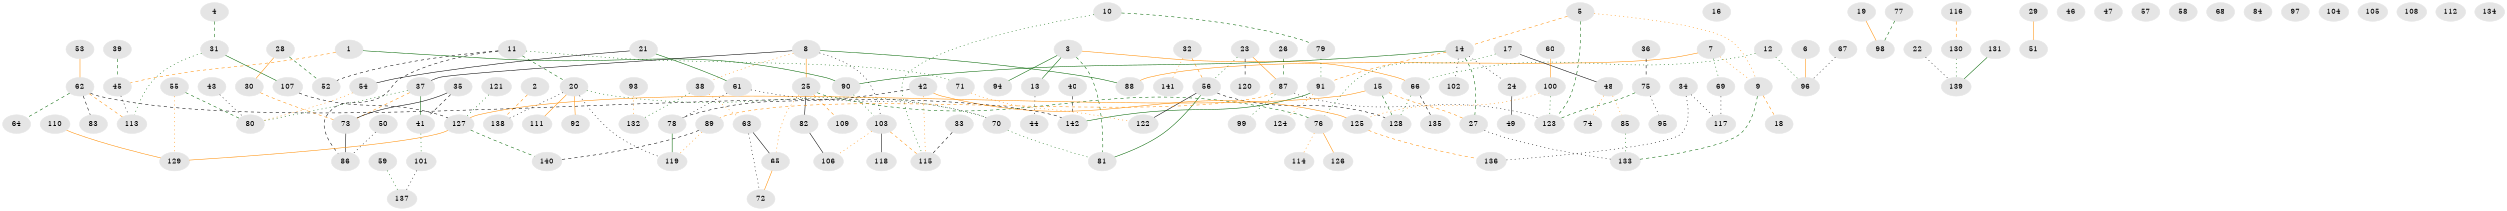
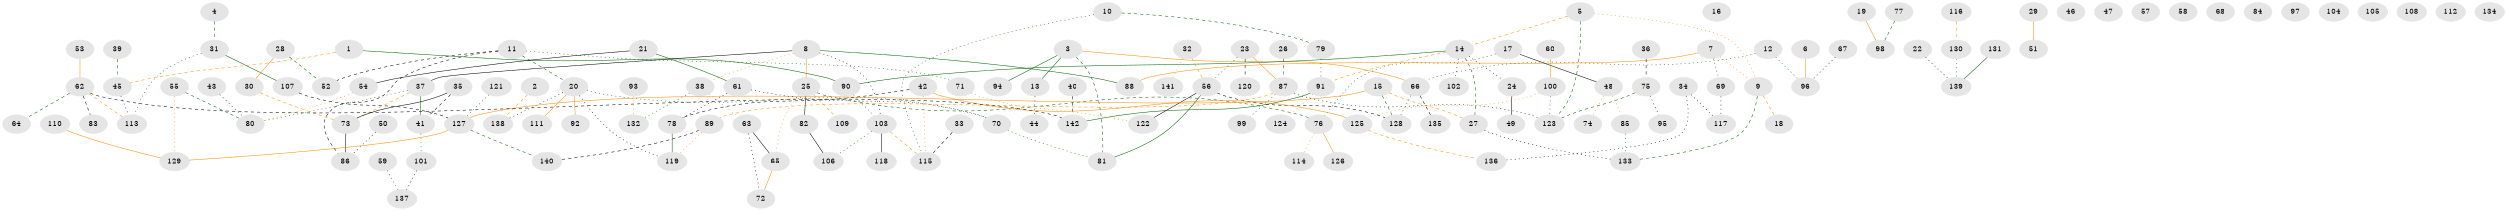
(855, 143) -> (855, 143)
